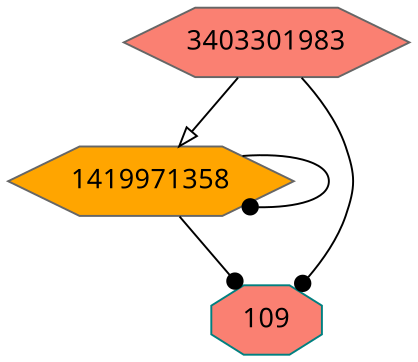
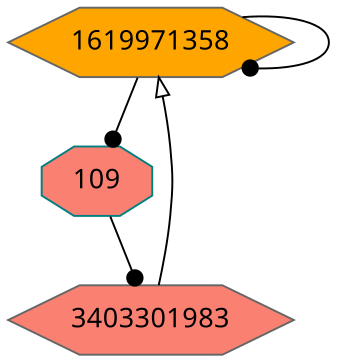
(353, 176) -> (121, 244)
(151, 181) -> (151, 42)
